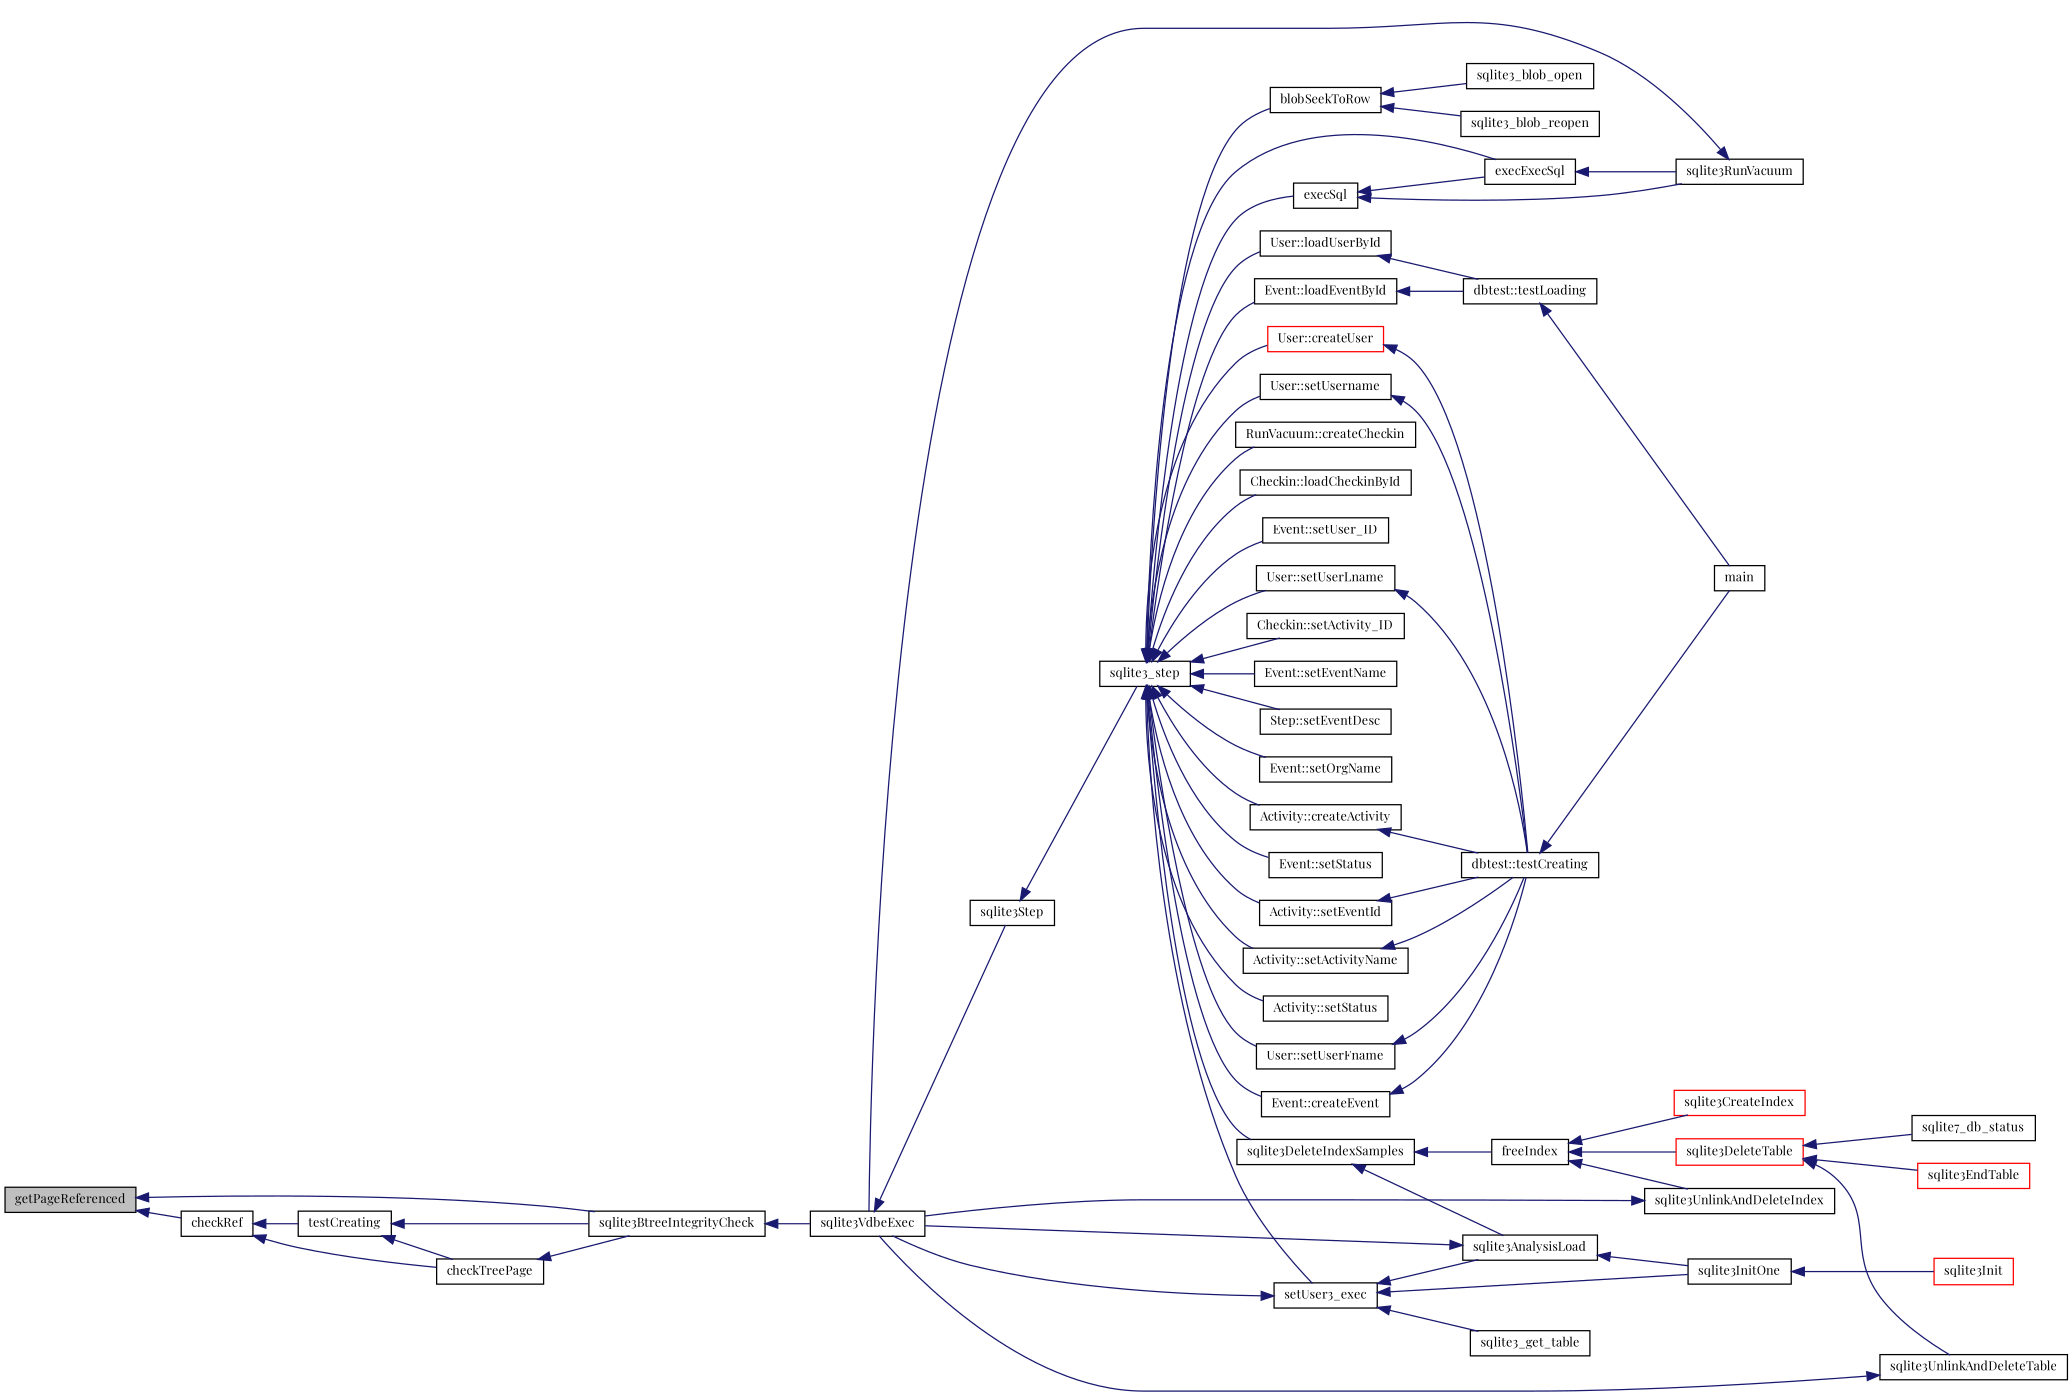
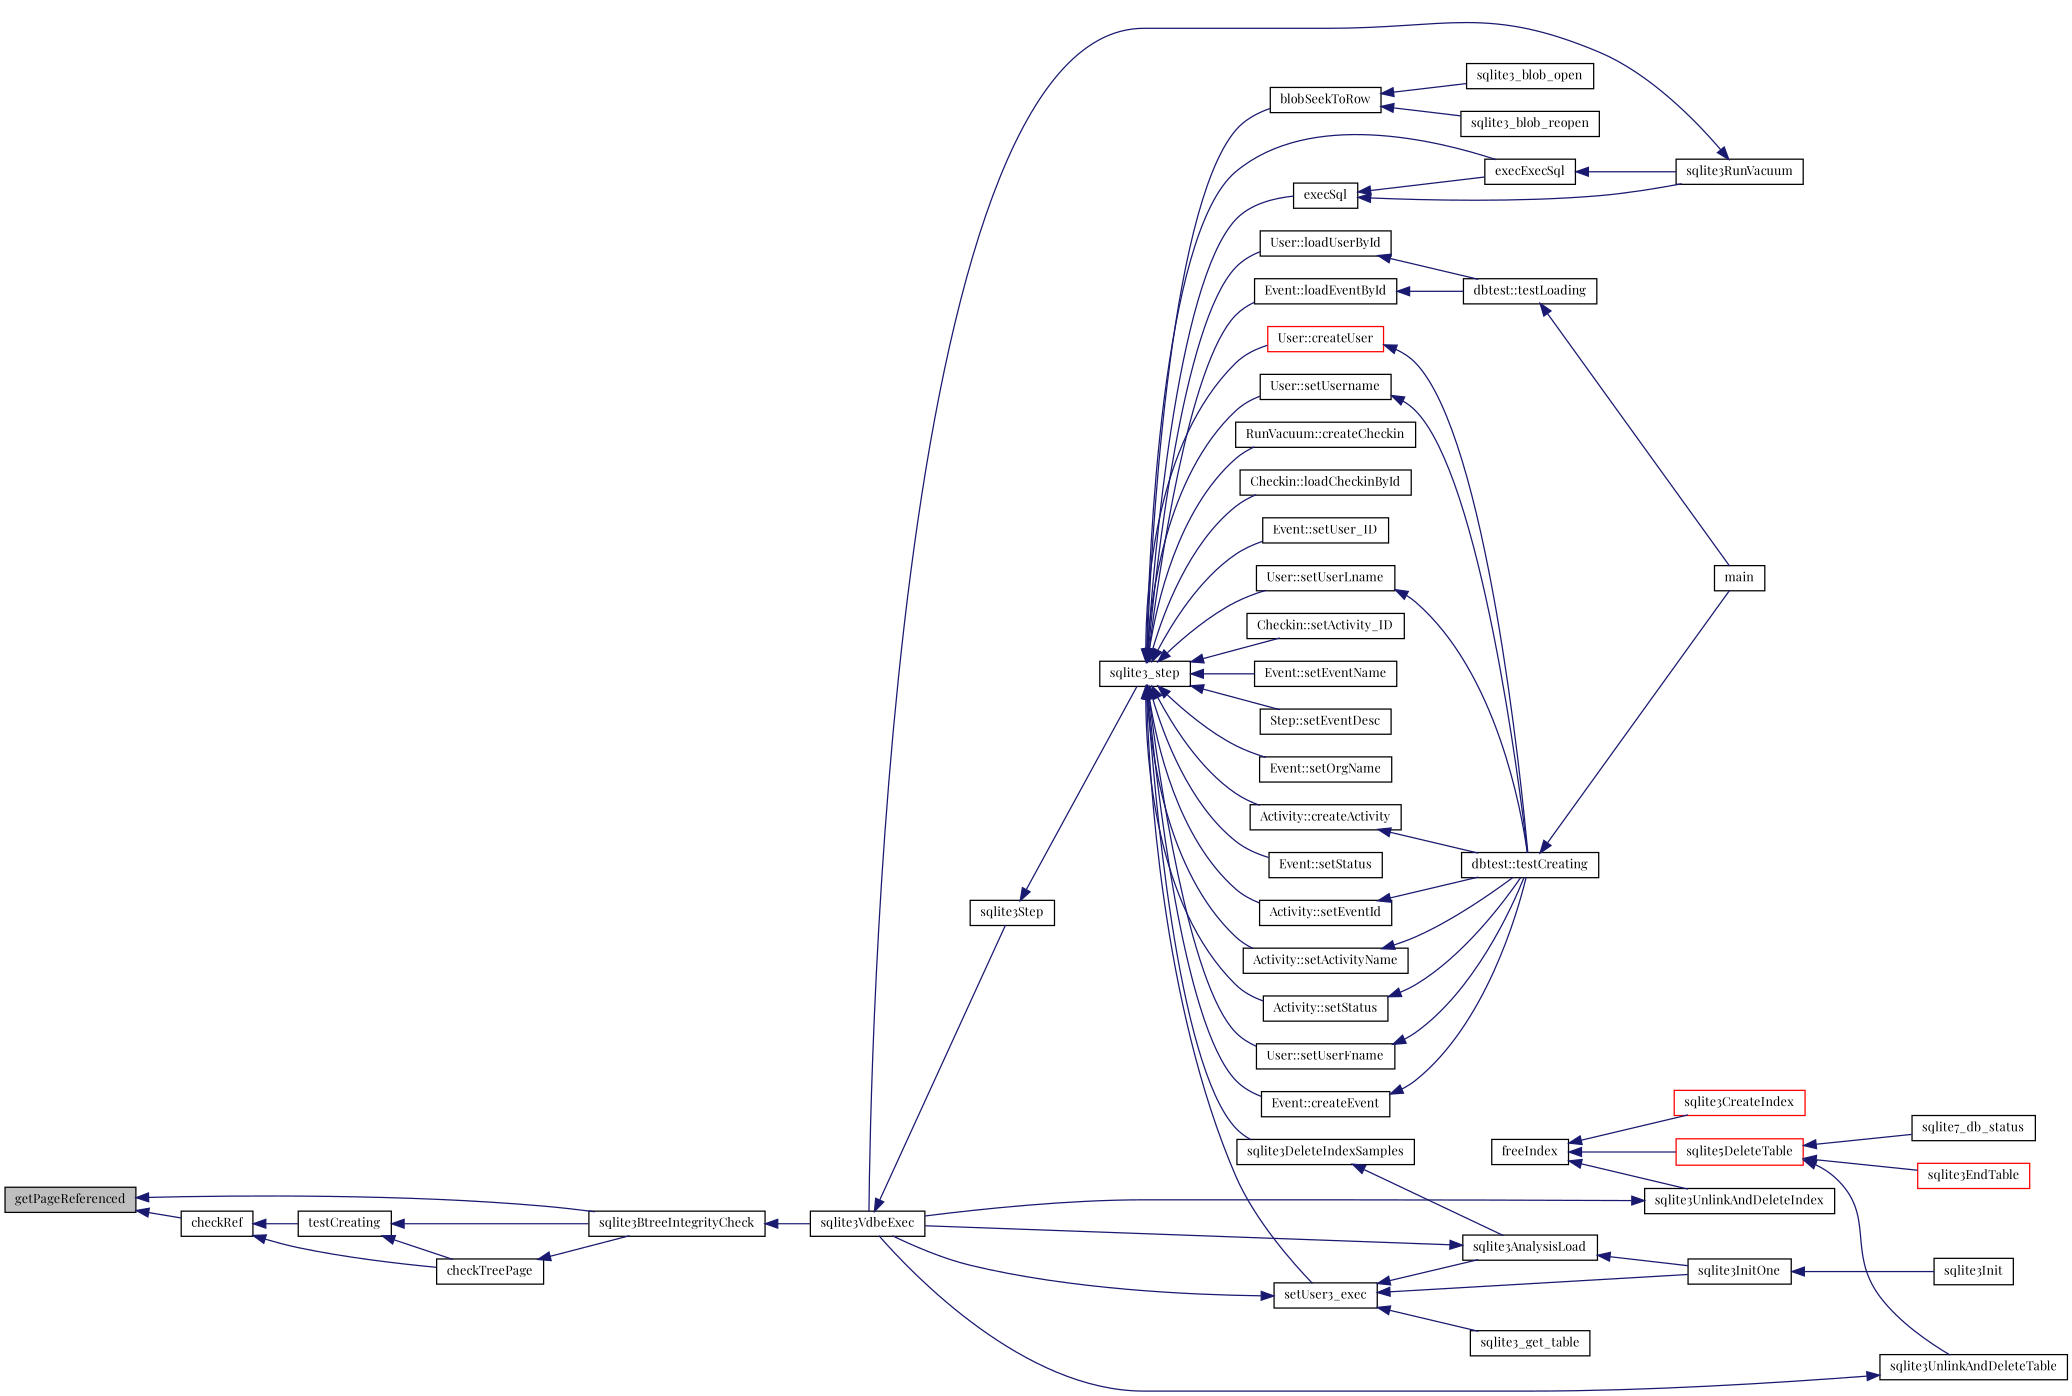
none -> (1468, 942)
(1459, 1152) -> none
(1740, 1152) -> (1740, 1152)
(1974, 1272) -> (1974, 1272)
